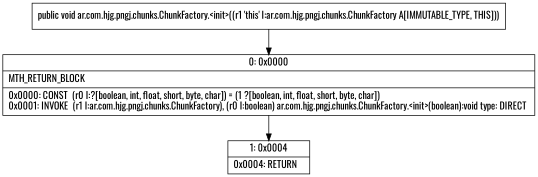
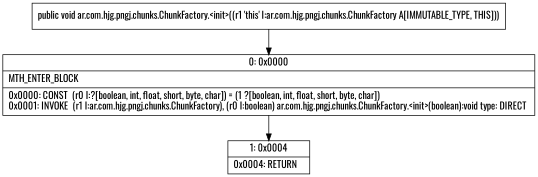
(47, 79) -> (44, 79)
